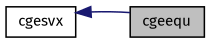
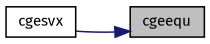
(111, 12) -> (95, 32)
